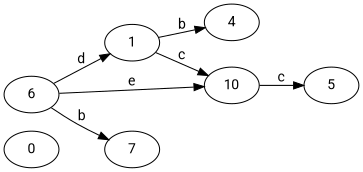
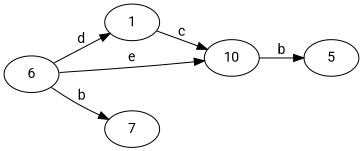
(232, 22) -> none
(282, 78) -> (282, 50)
(32, 149) -> none
